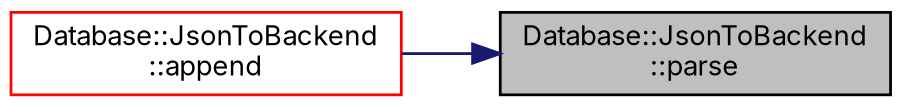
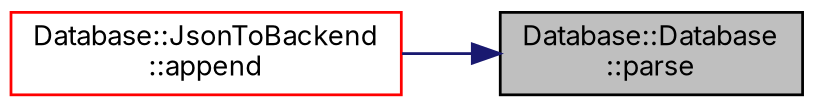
(695, 54) -> (651, 54)
